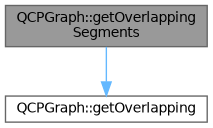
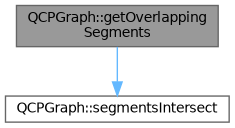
(106, 109) -> (117, 109)
